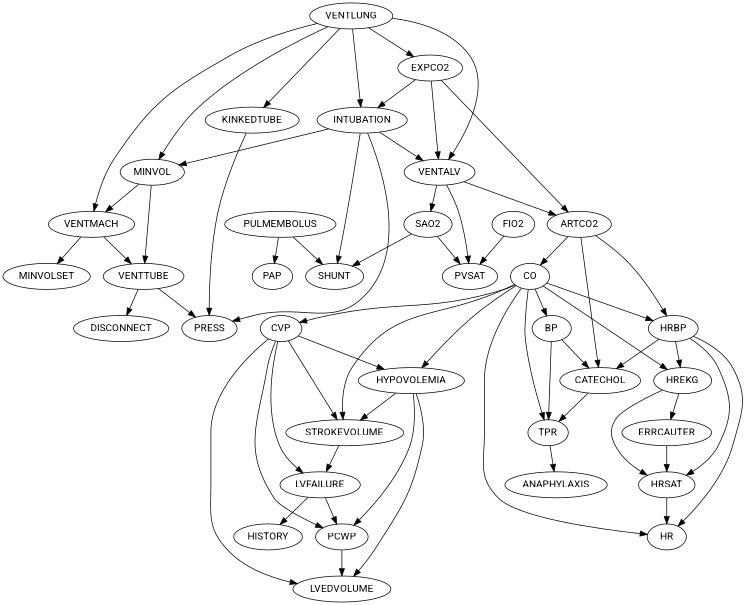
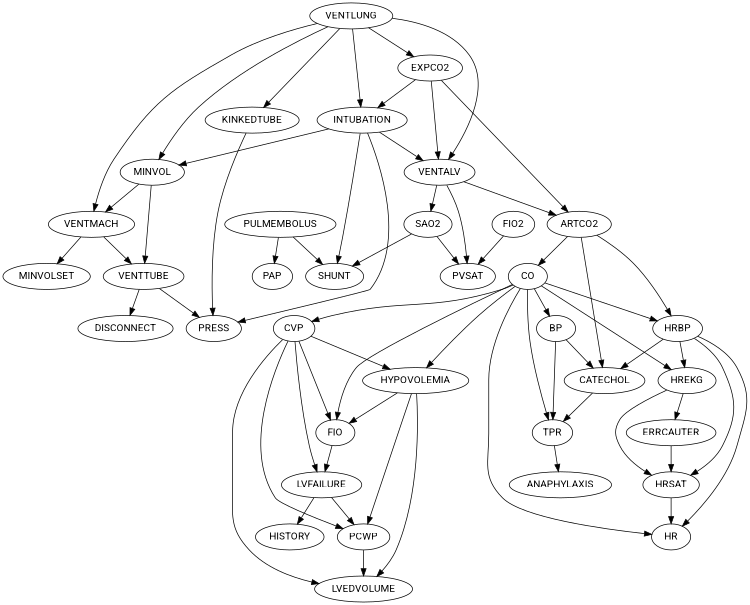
(345, 433) -> (335, 433)
